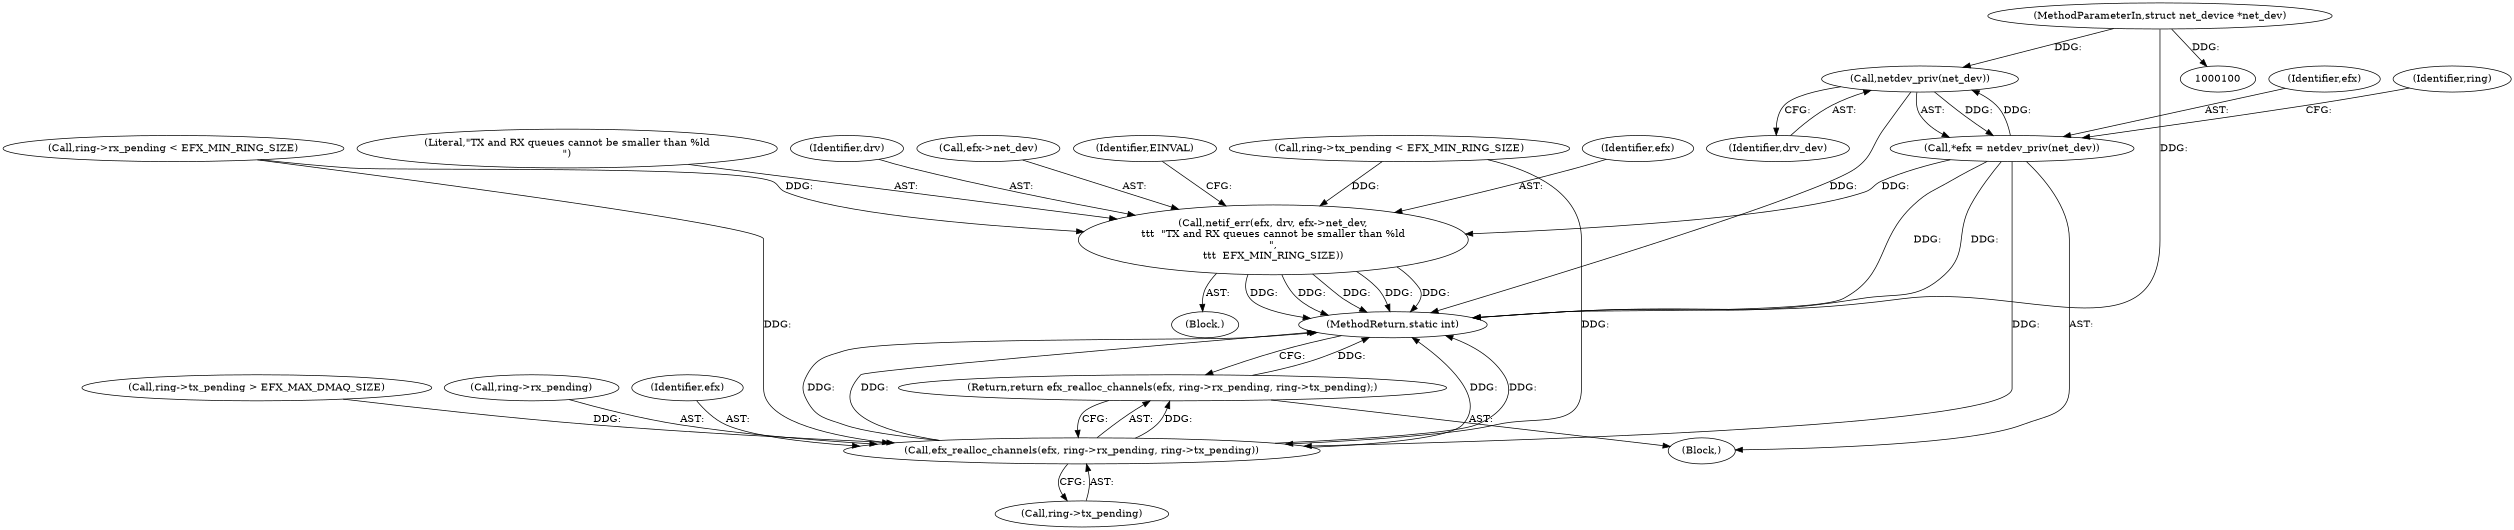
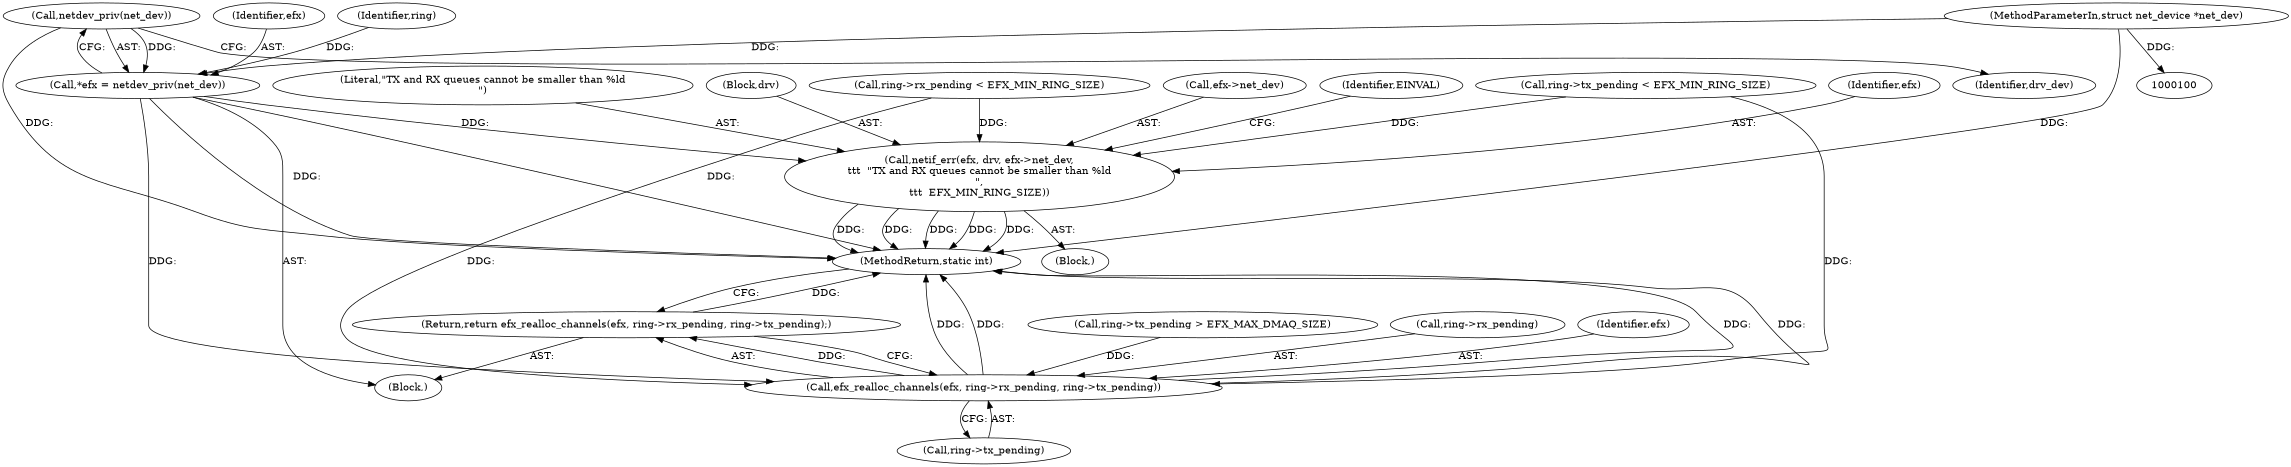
(2042, 47) -> (1077, 34)
(1825, 109) -> none
(2019, 111) -> (94, 47)
(2321, 111) -> (342, 47)
(847, 149) -> (751, 85)
